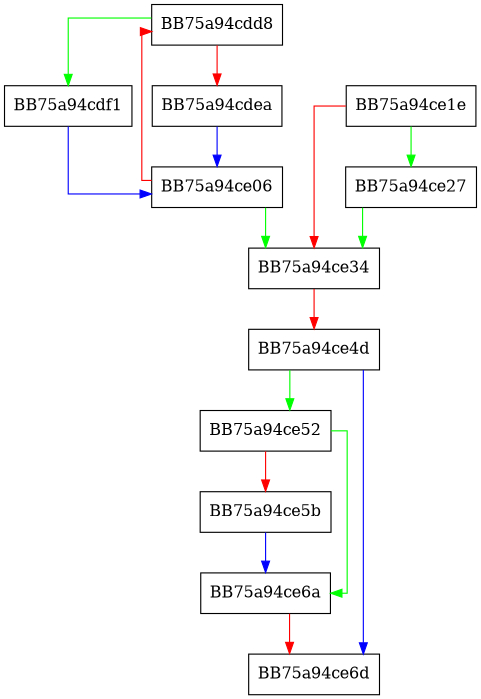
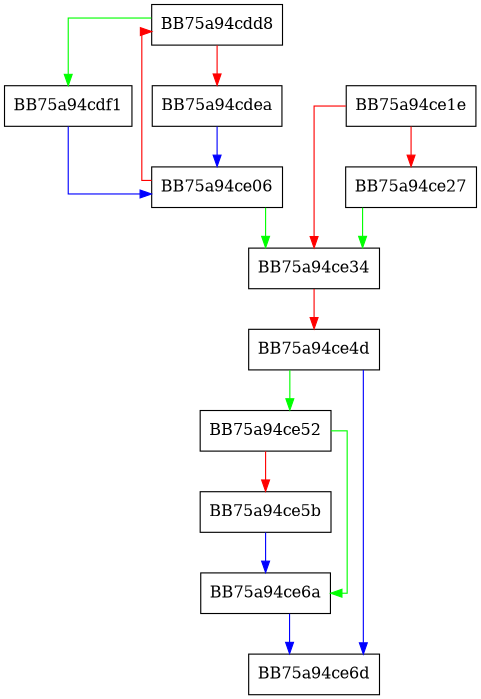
(411, 141) -> (411, 141)
(290, 628) -> (290, 628)
